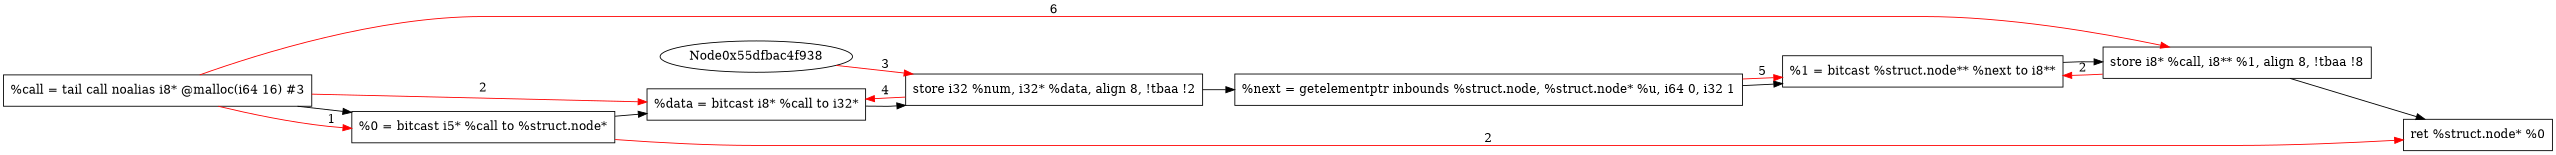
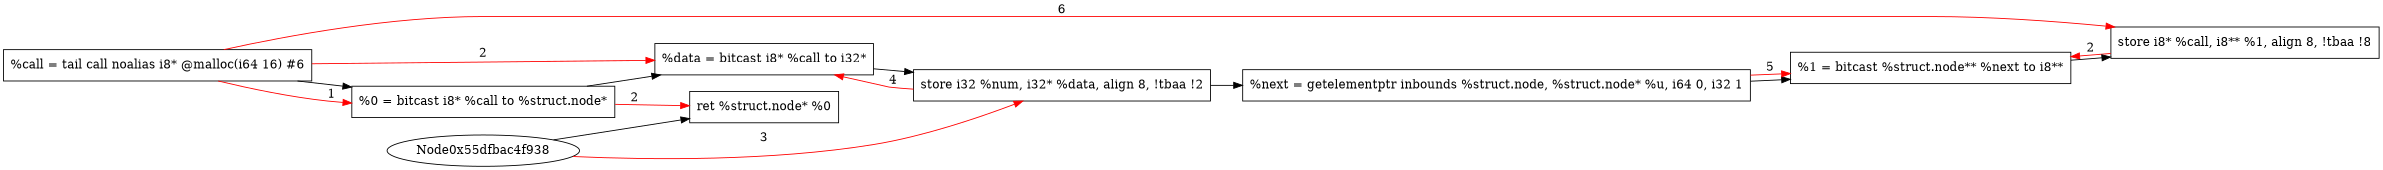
(158, 91) -> (158, 65)
(2353, 98) -> (617, 130)
(483, 127) -> (483, 102)
